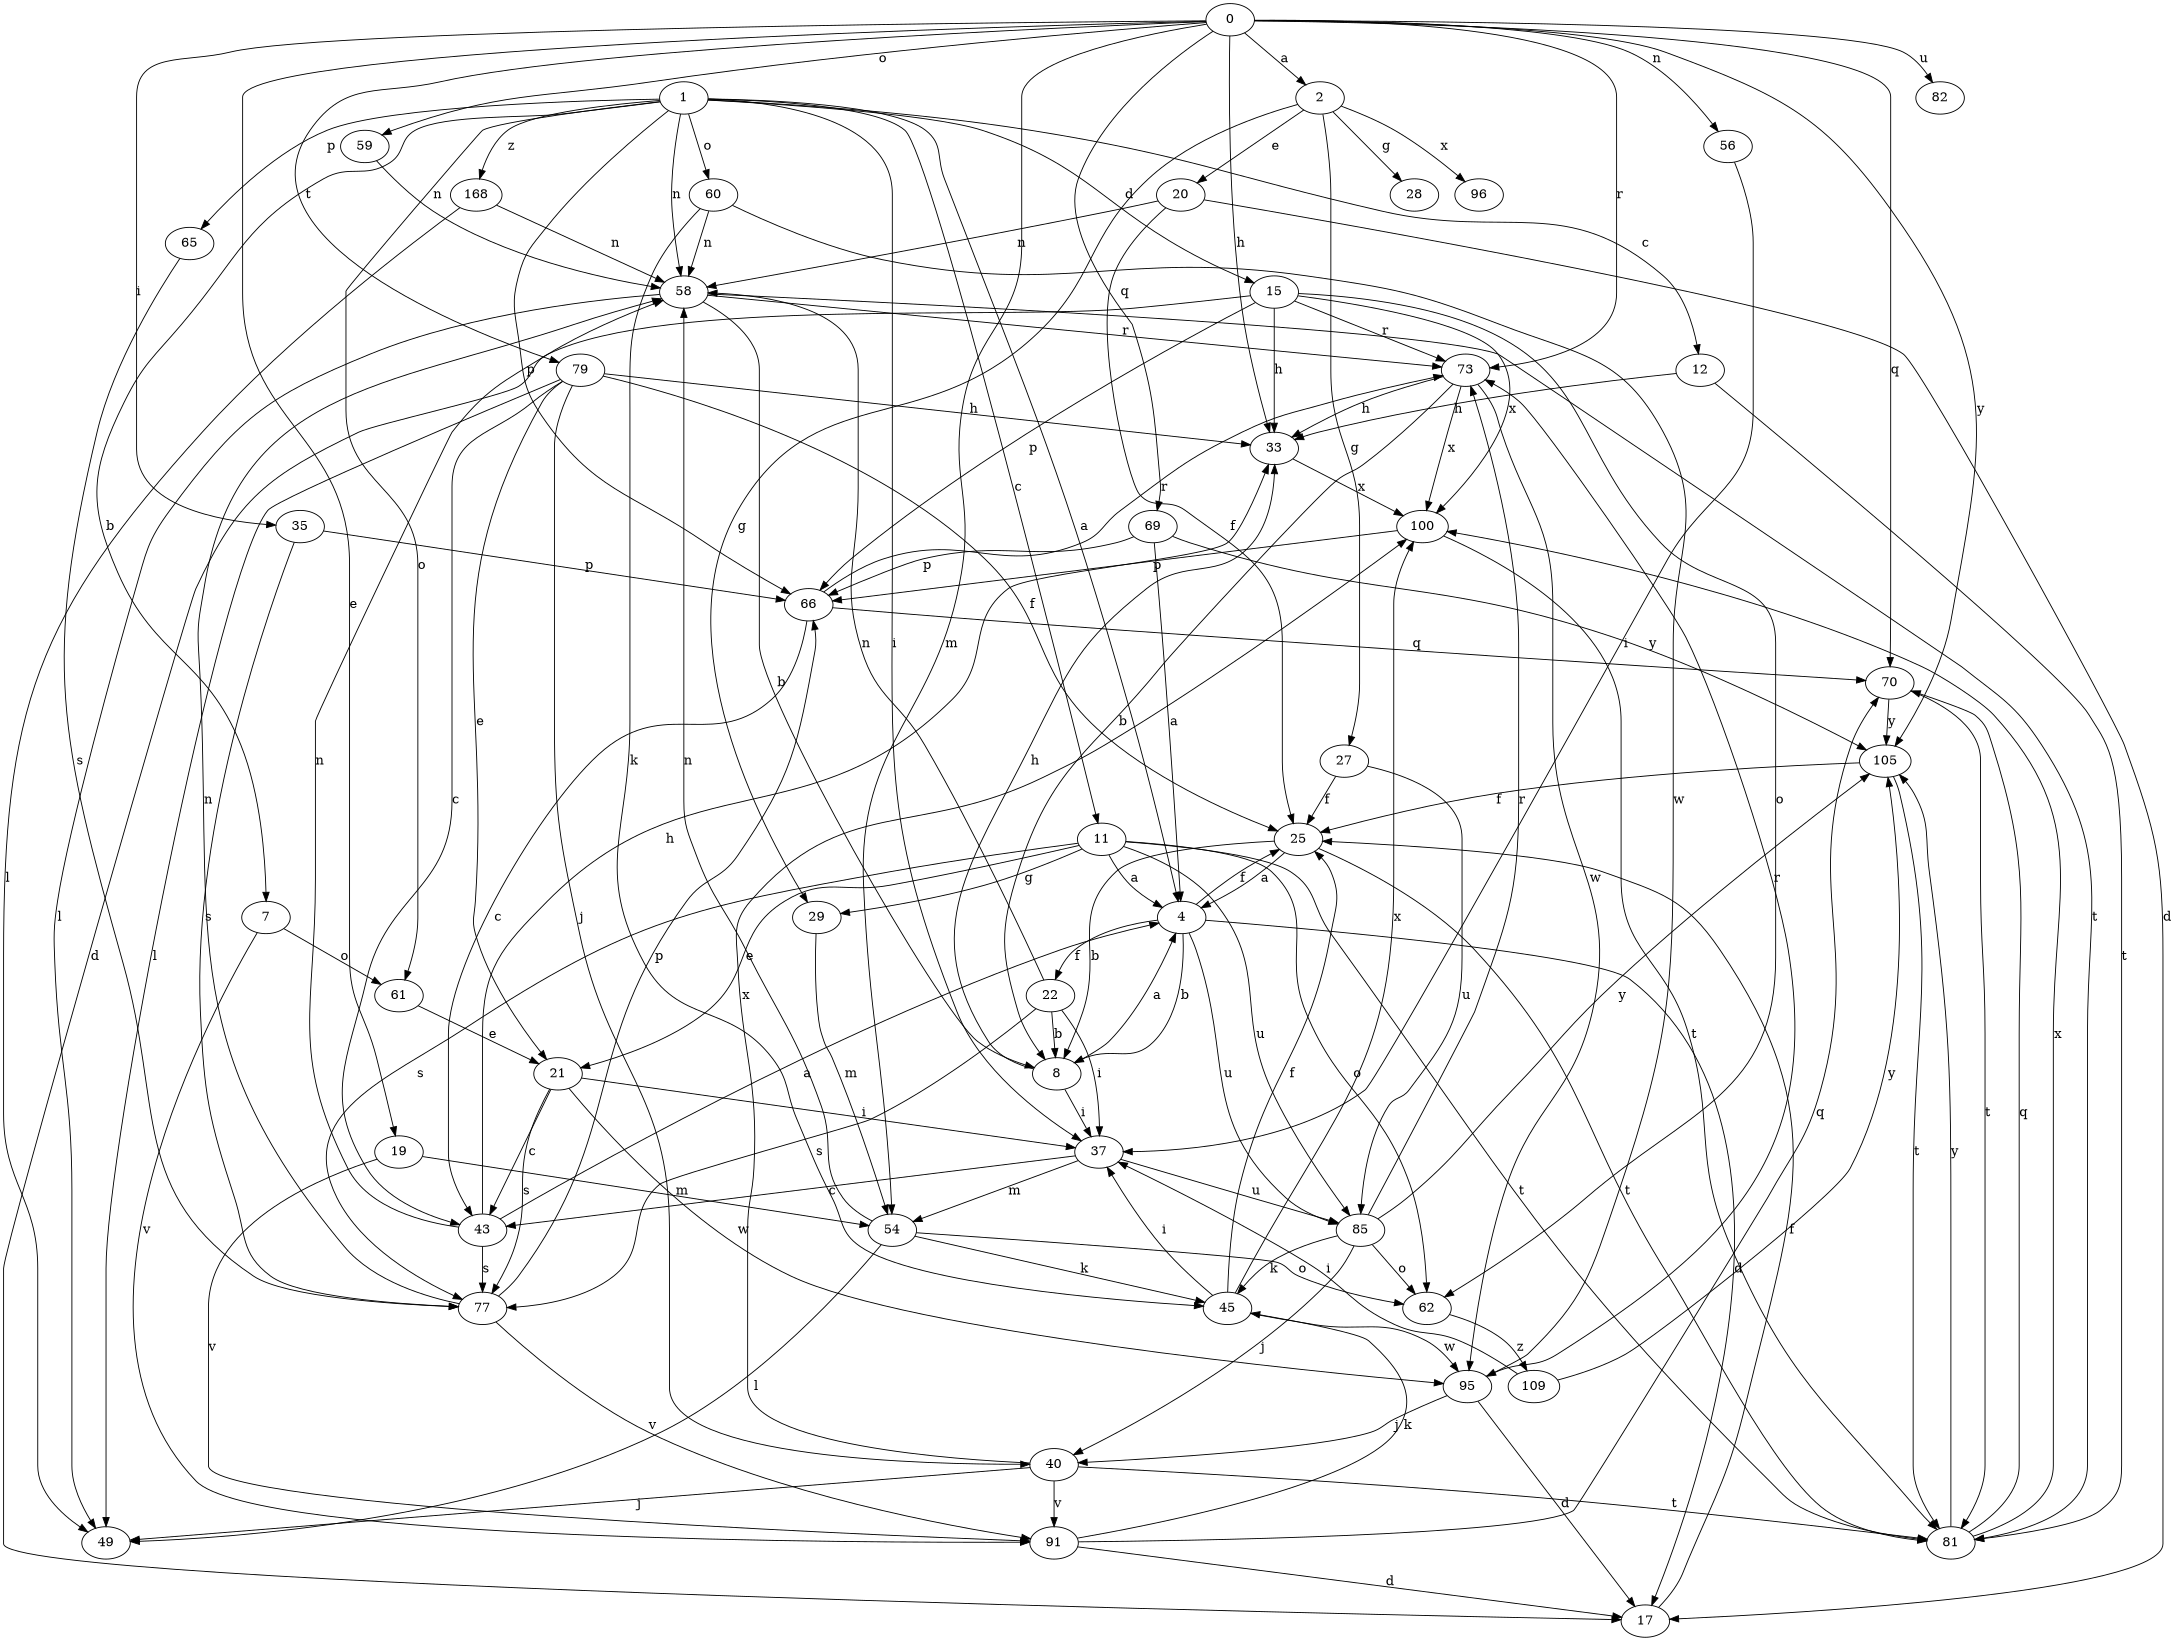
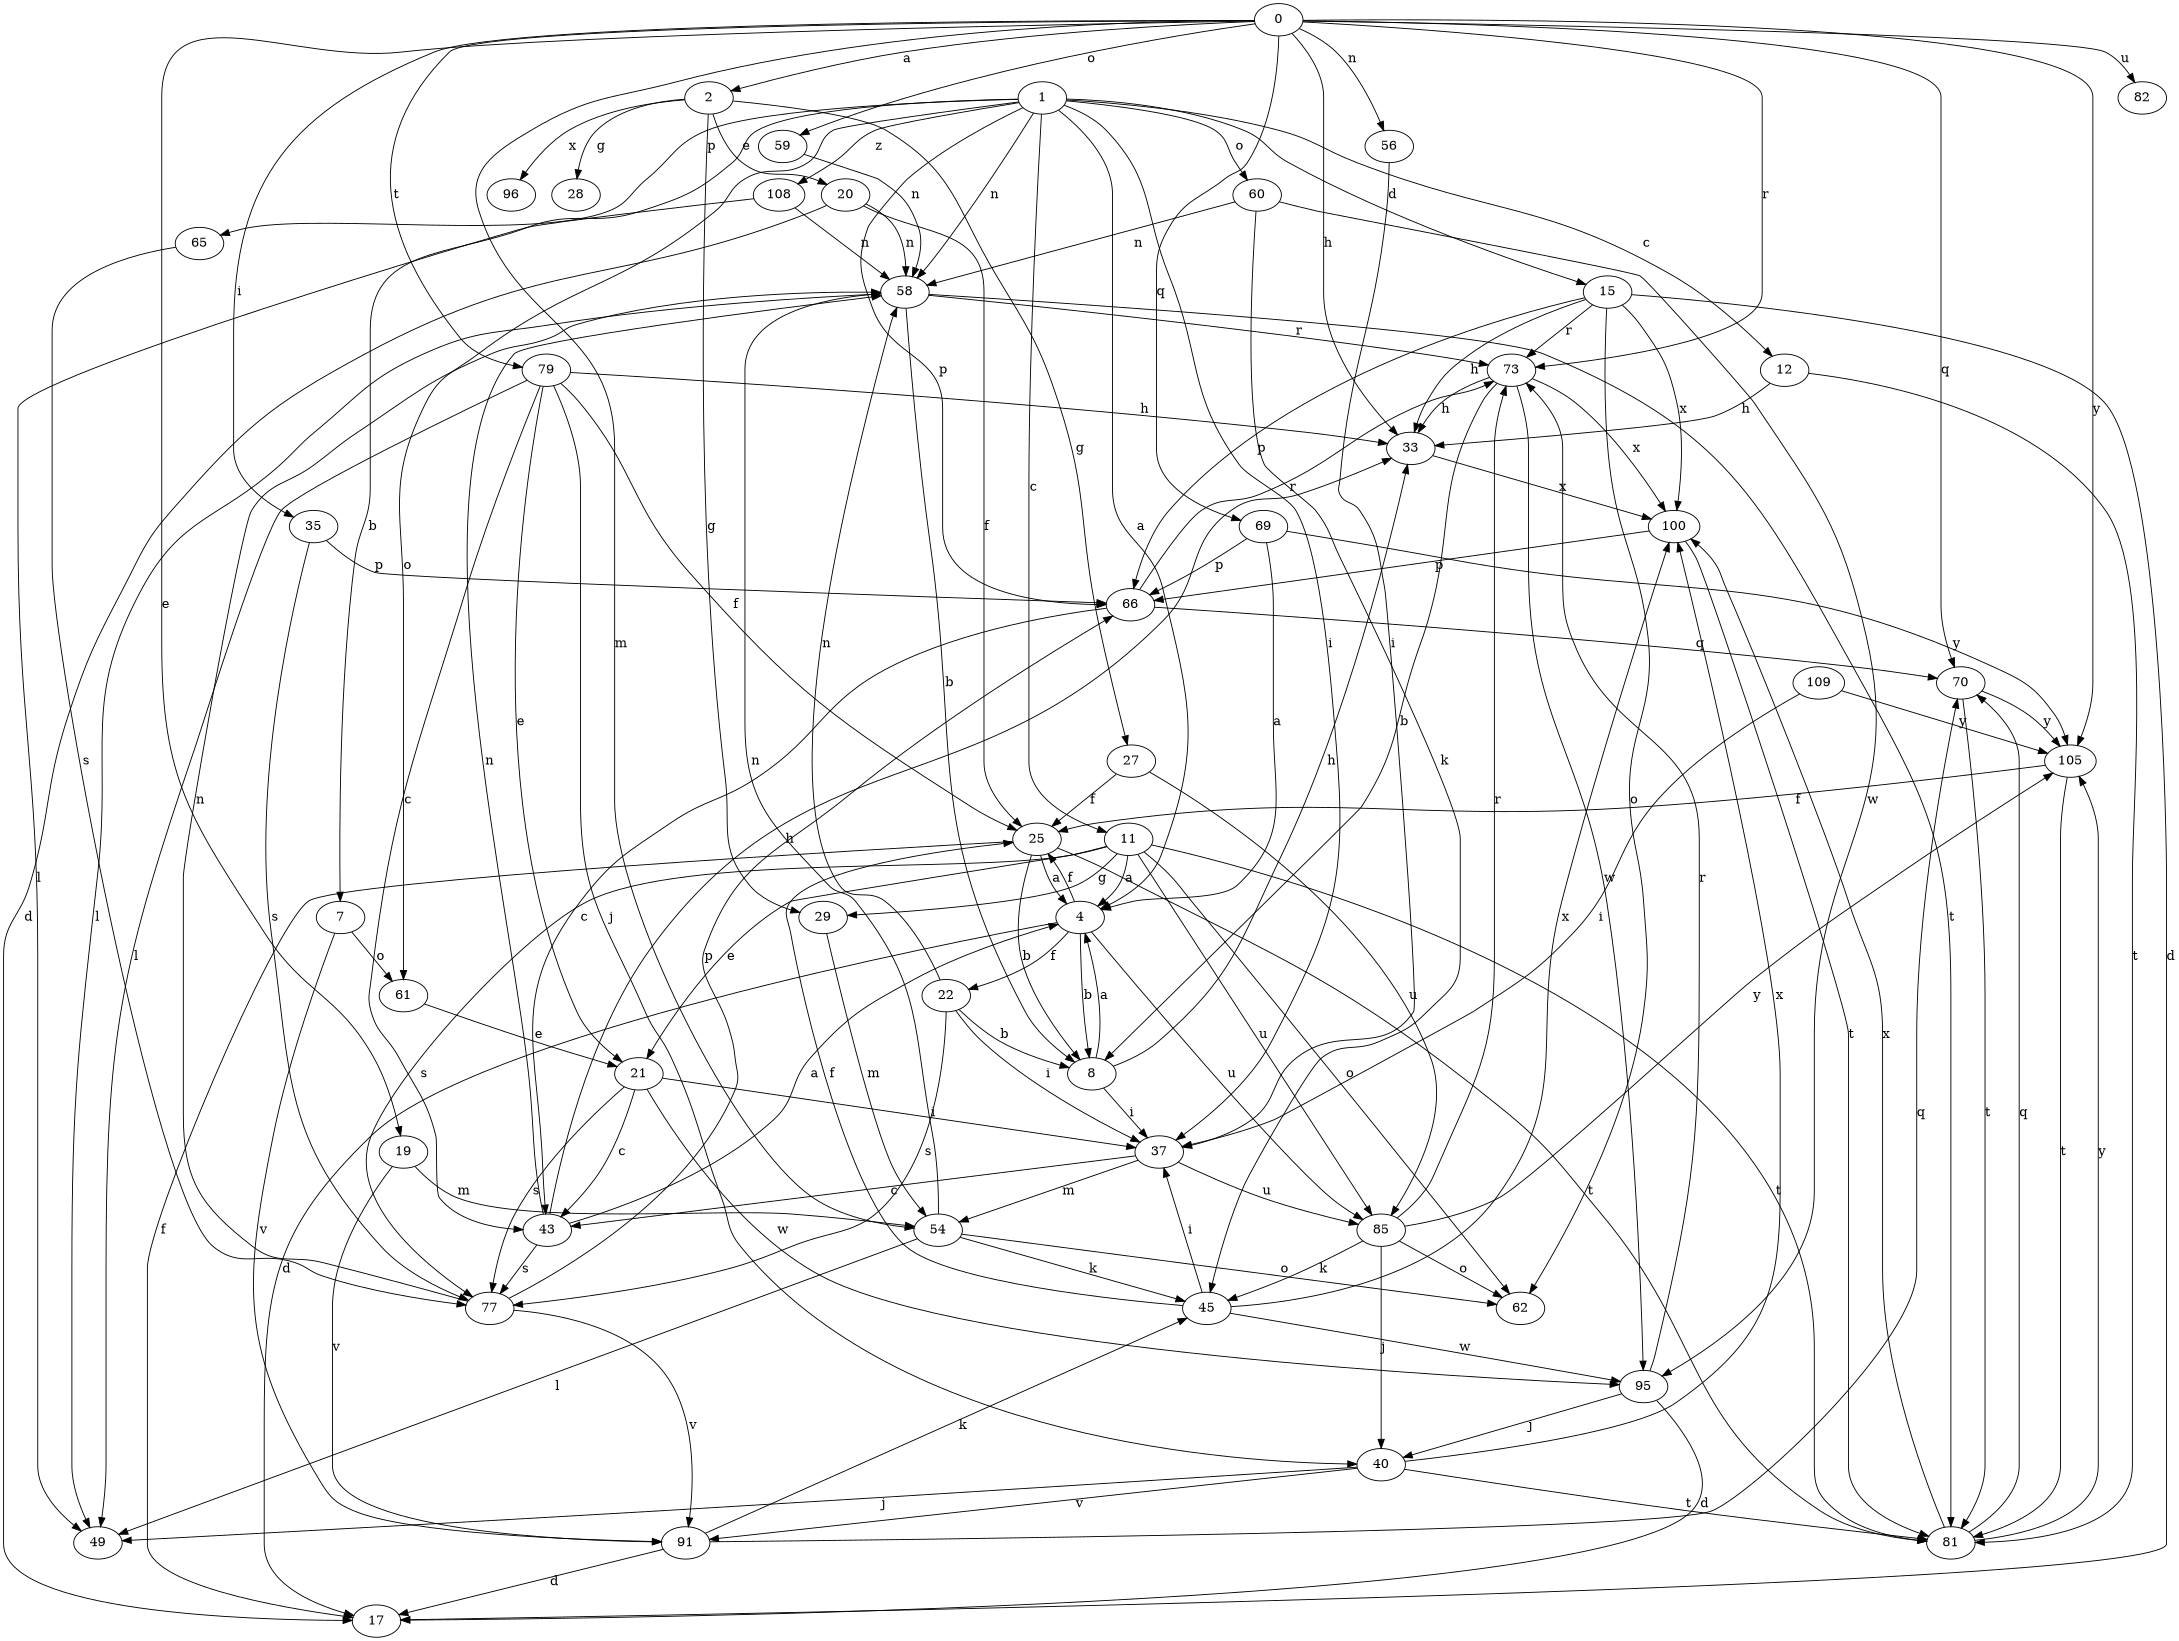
(476, 195) -> (779, 195)
(1781, 1075) -> (259, 981)
(1491, 1332) -> none
